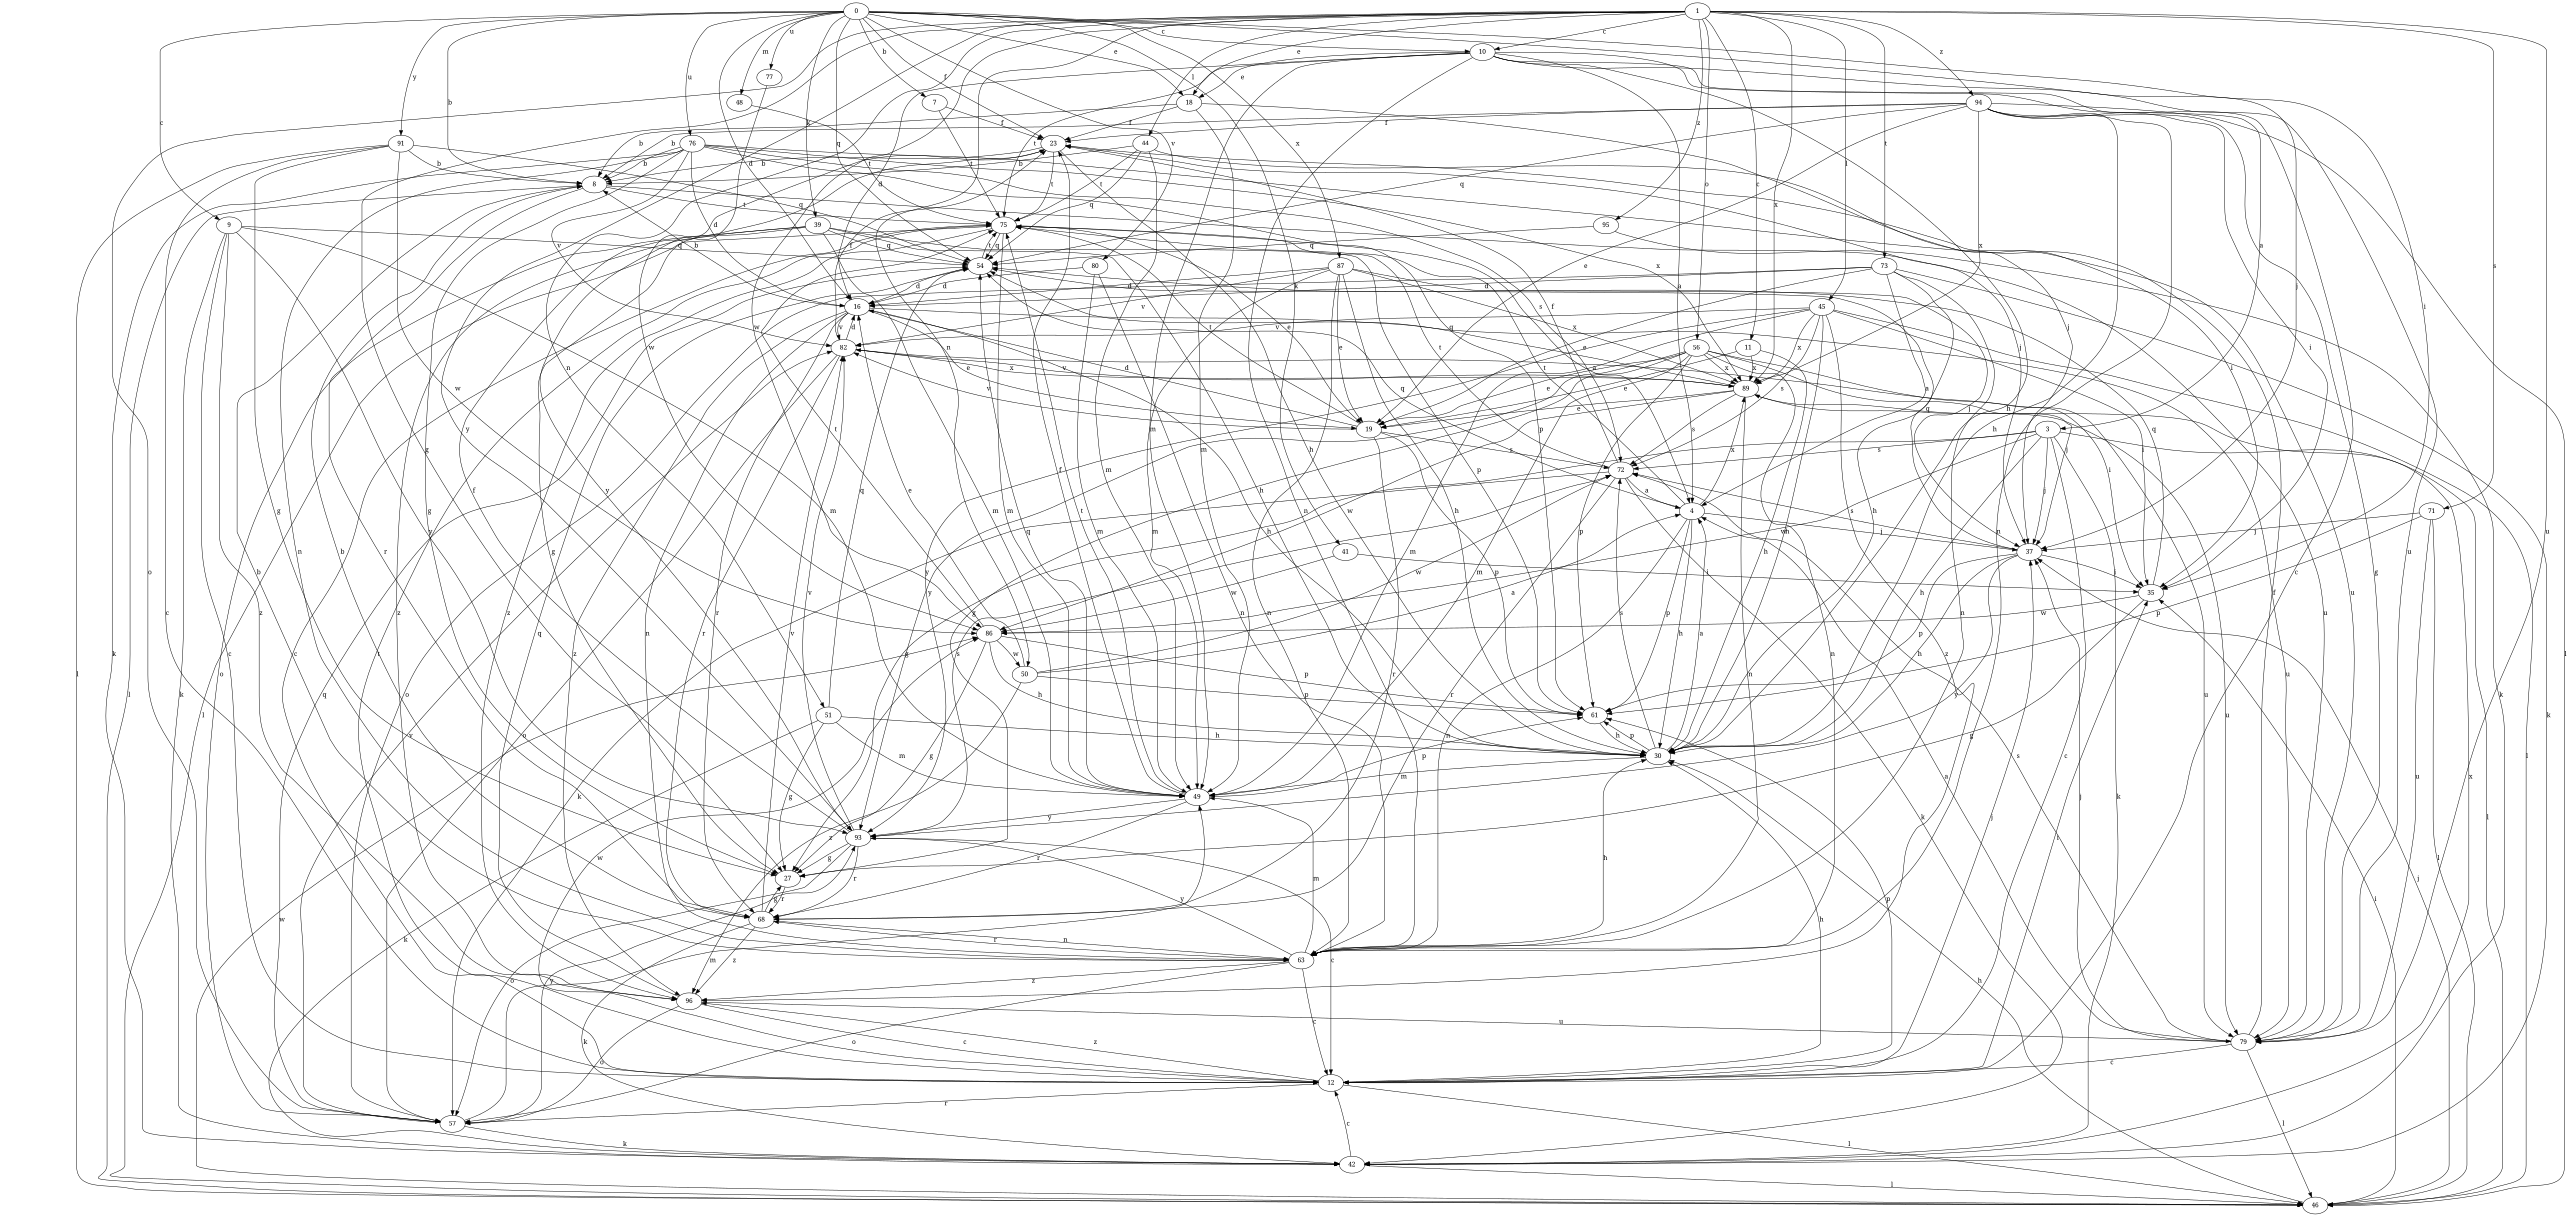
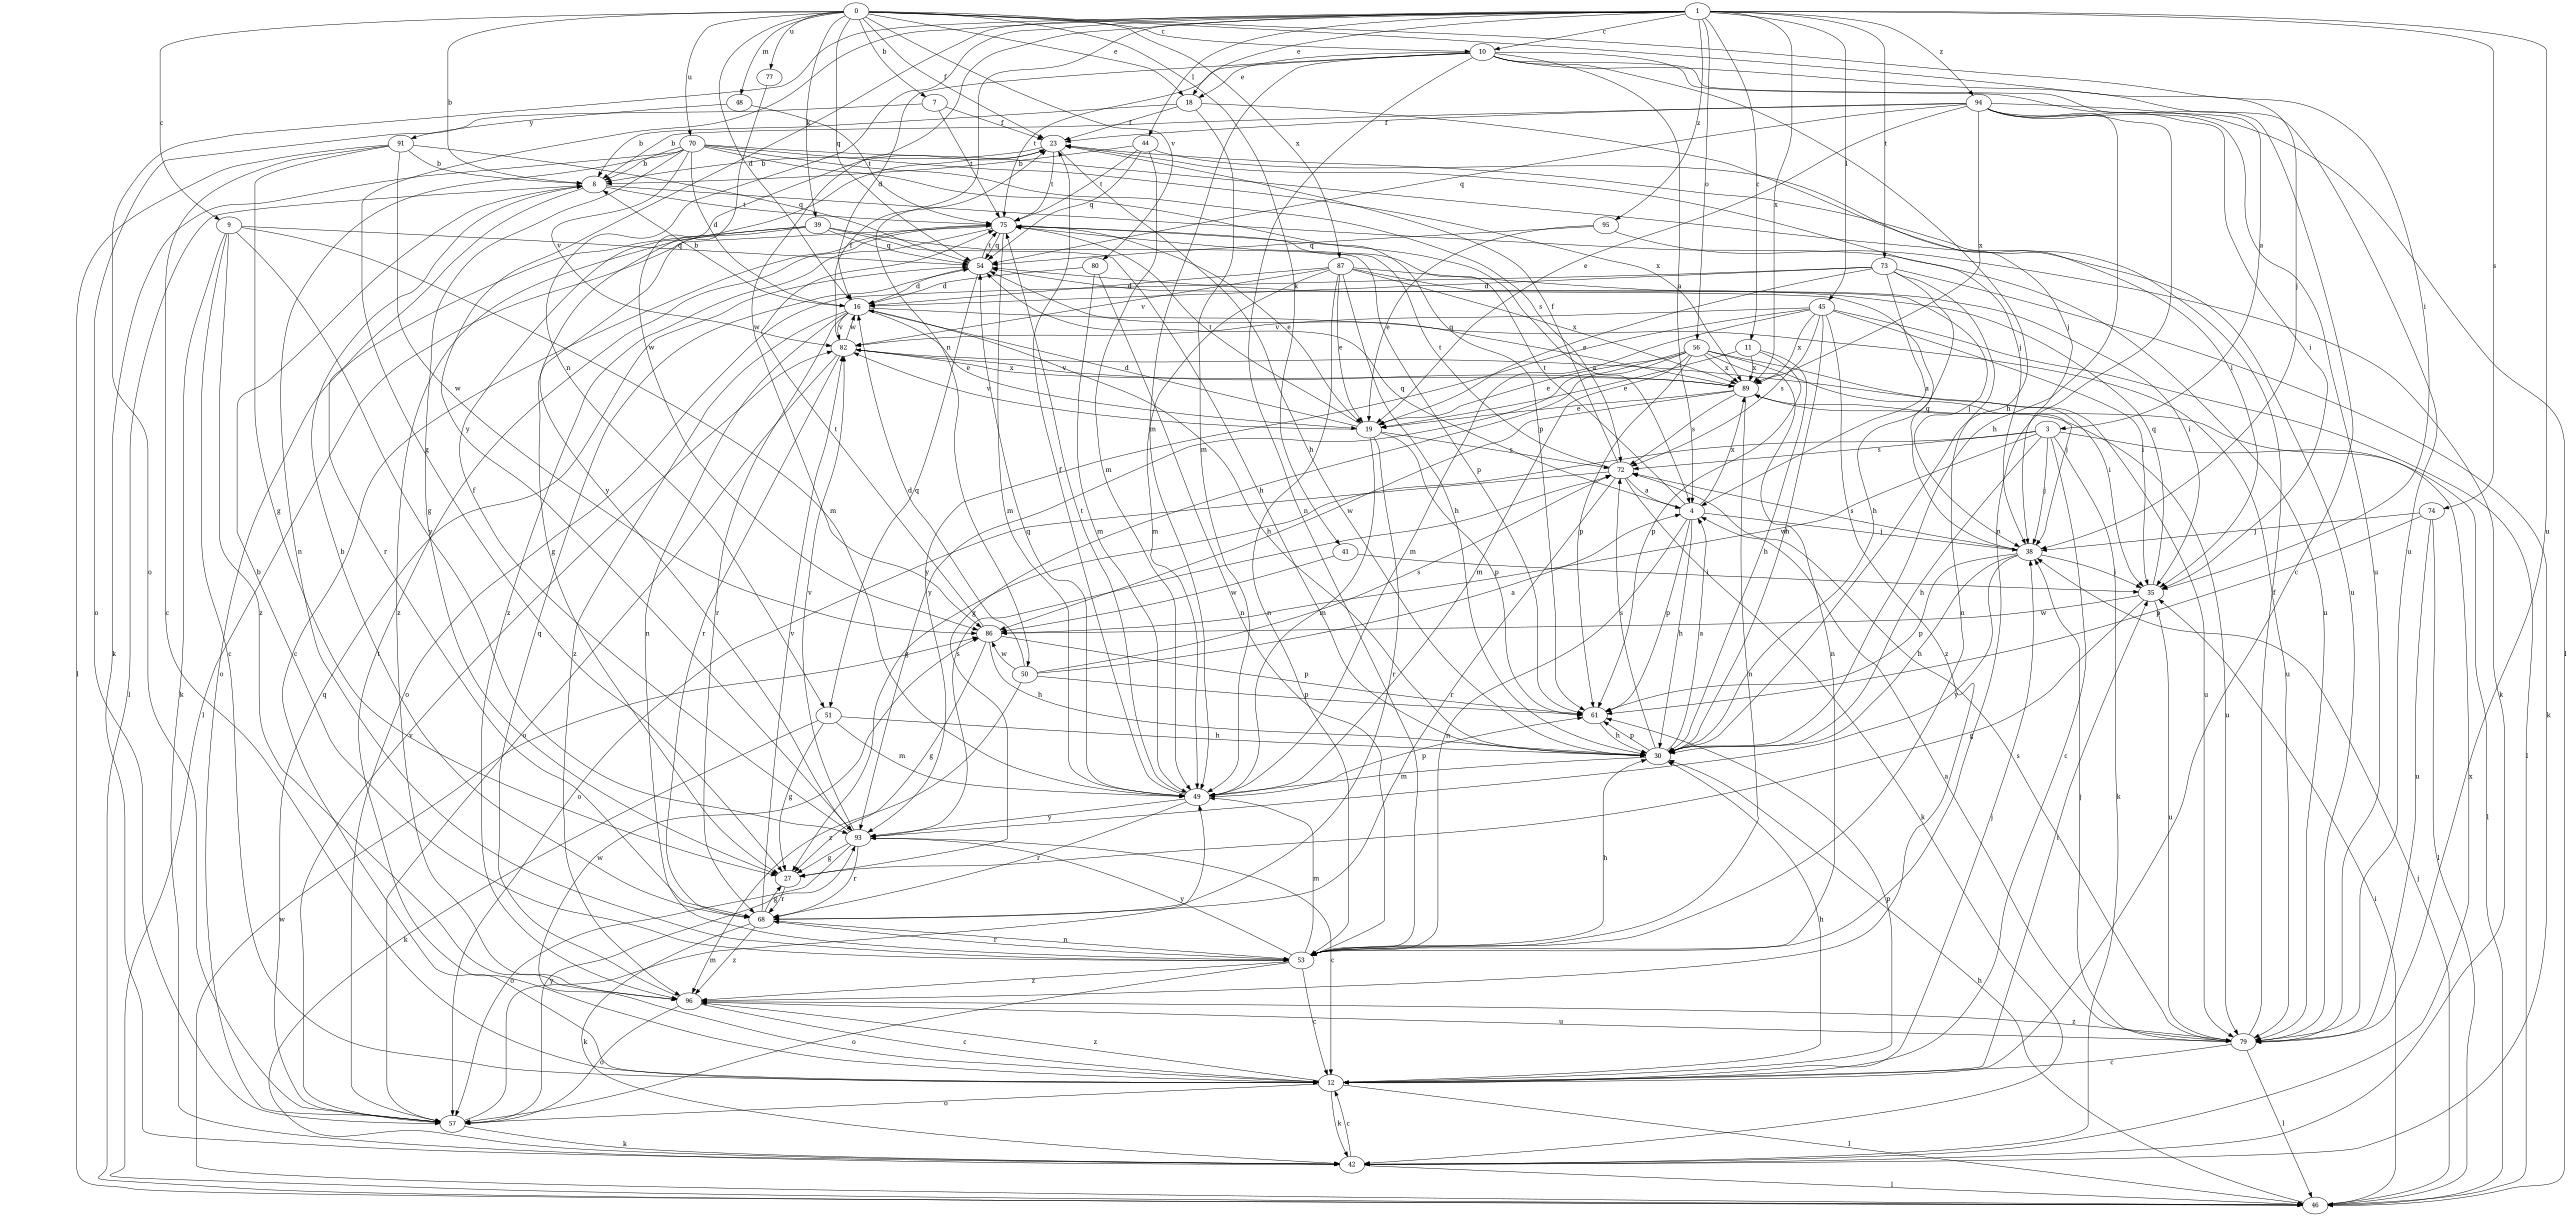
(508, 20) -> (563, 117)
(692, 144) -> (692, 144)
none -> (1433, 267)
none -> (1923, 298)
(853, 327) -> (853, 327)
none -> (94, 358)
(861, 484) -> (913, 493)
(910, 491) -> (910, 491)
(2432, 511) -> (2432, 511)
none -> (1663, 512)
(1005, 544) -> (1301, 622)
(2029, 552) -> (2029, 552)
(1419, 572) -> (1419, 572)
(2376, 572) -> (2376, 572)
(1008, 651) -> (1003, 659)
(580, 797) -> (580, 797)
none -> (2168, 826)
(1301, 960) -> (1301, 960)
none -> (1469, 1007)
(946, 1103) -> (946, 1103)
none -> (1335, 1123)
